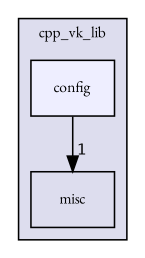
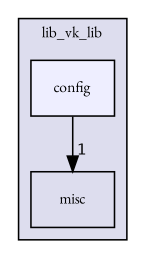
(73, 33) -> (73, 33)
